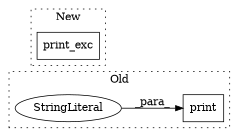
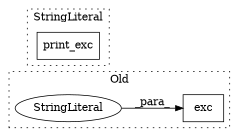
(68, 18) -> (68, 18)
(203, 108) -> (203, 108)
